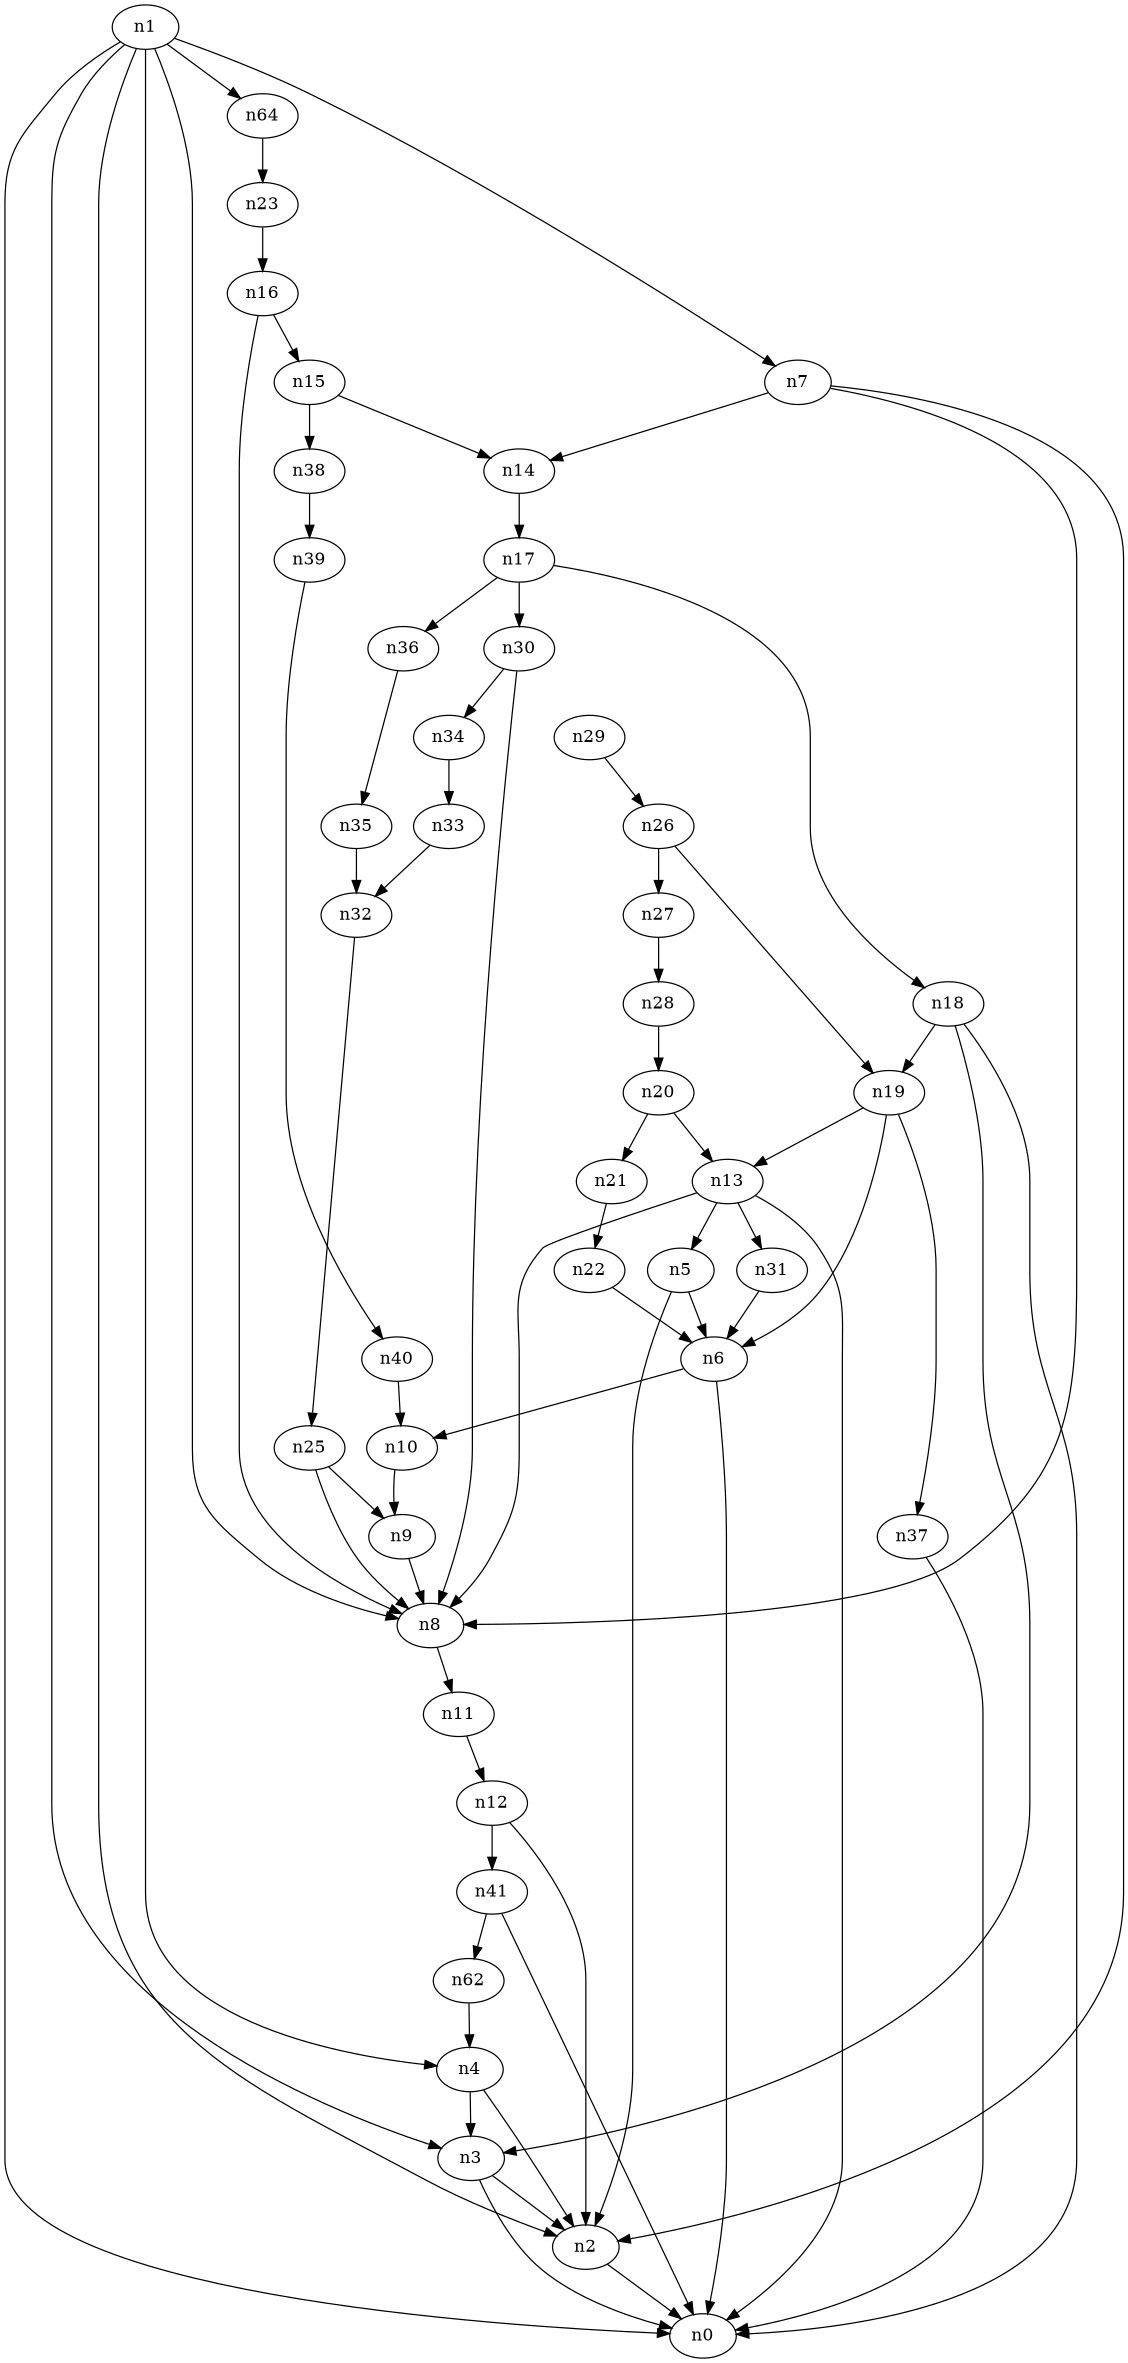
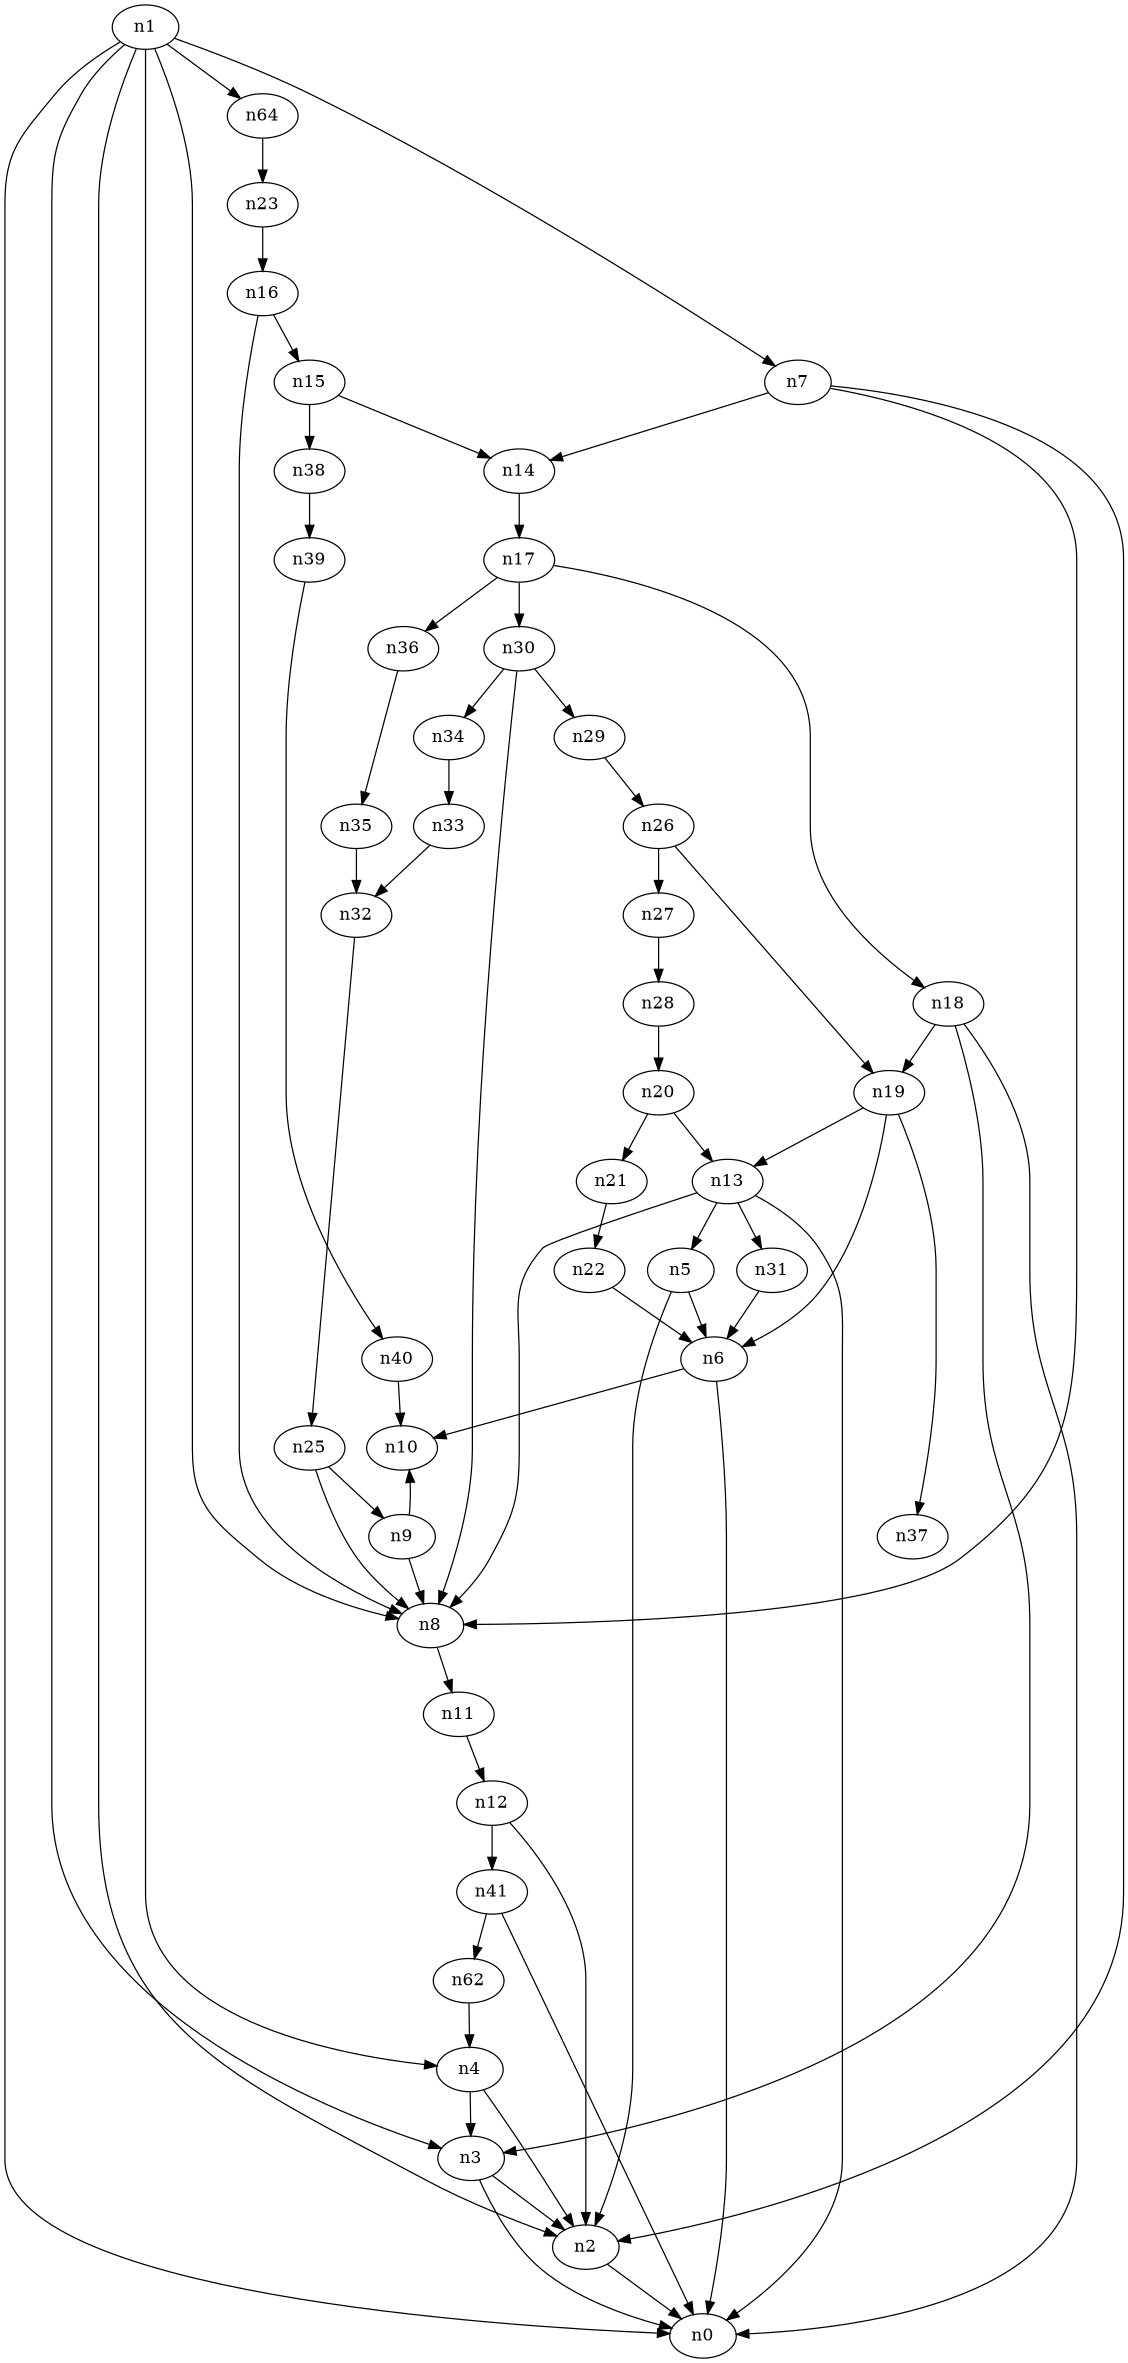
none -> (550, 688)
(394, 1486) -> (410, 1499)
(983, 2008) -> none
